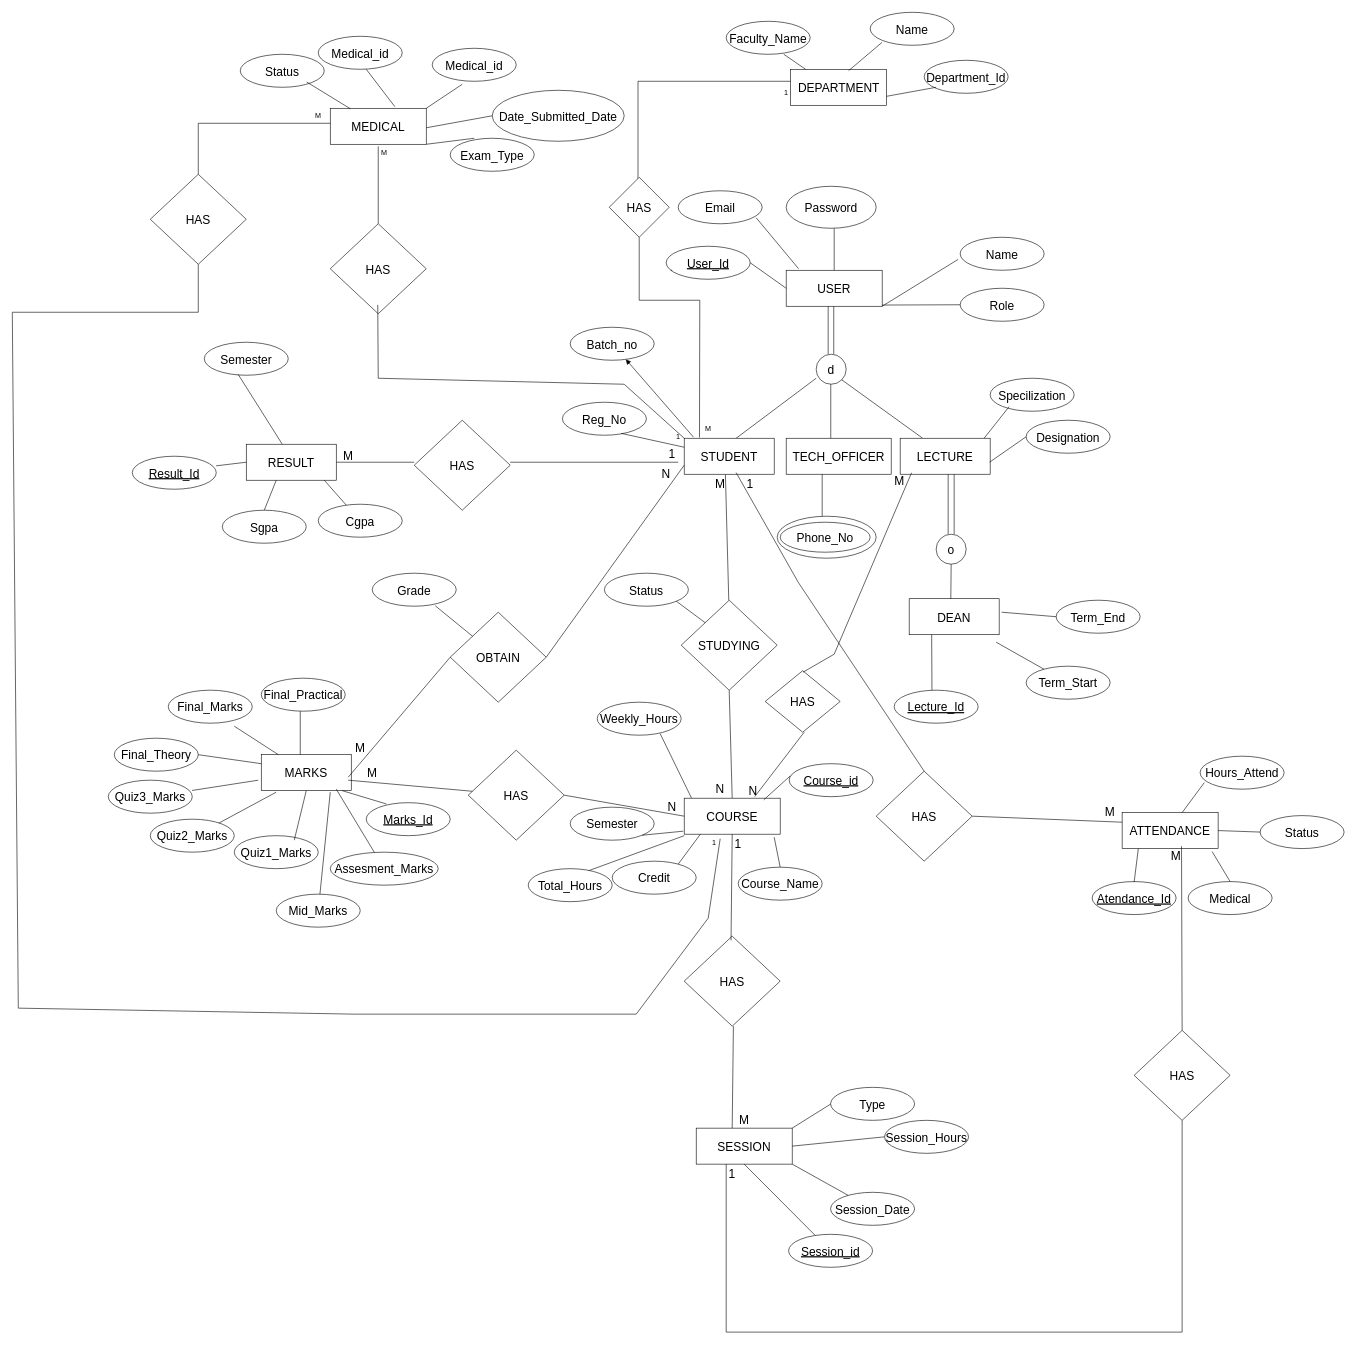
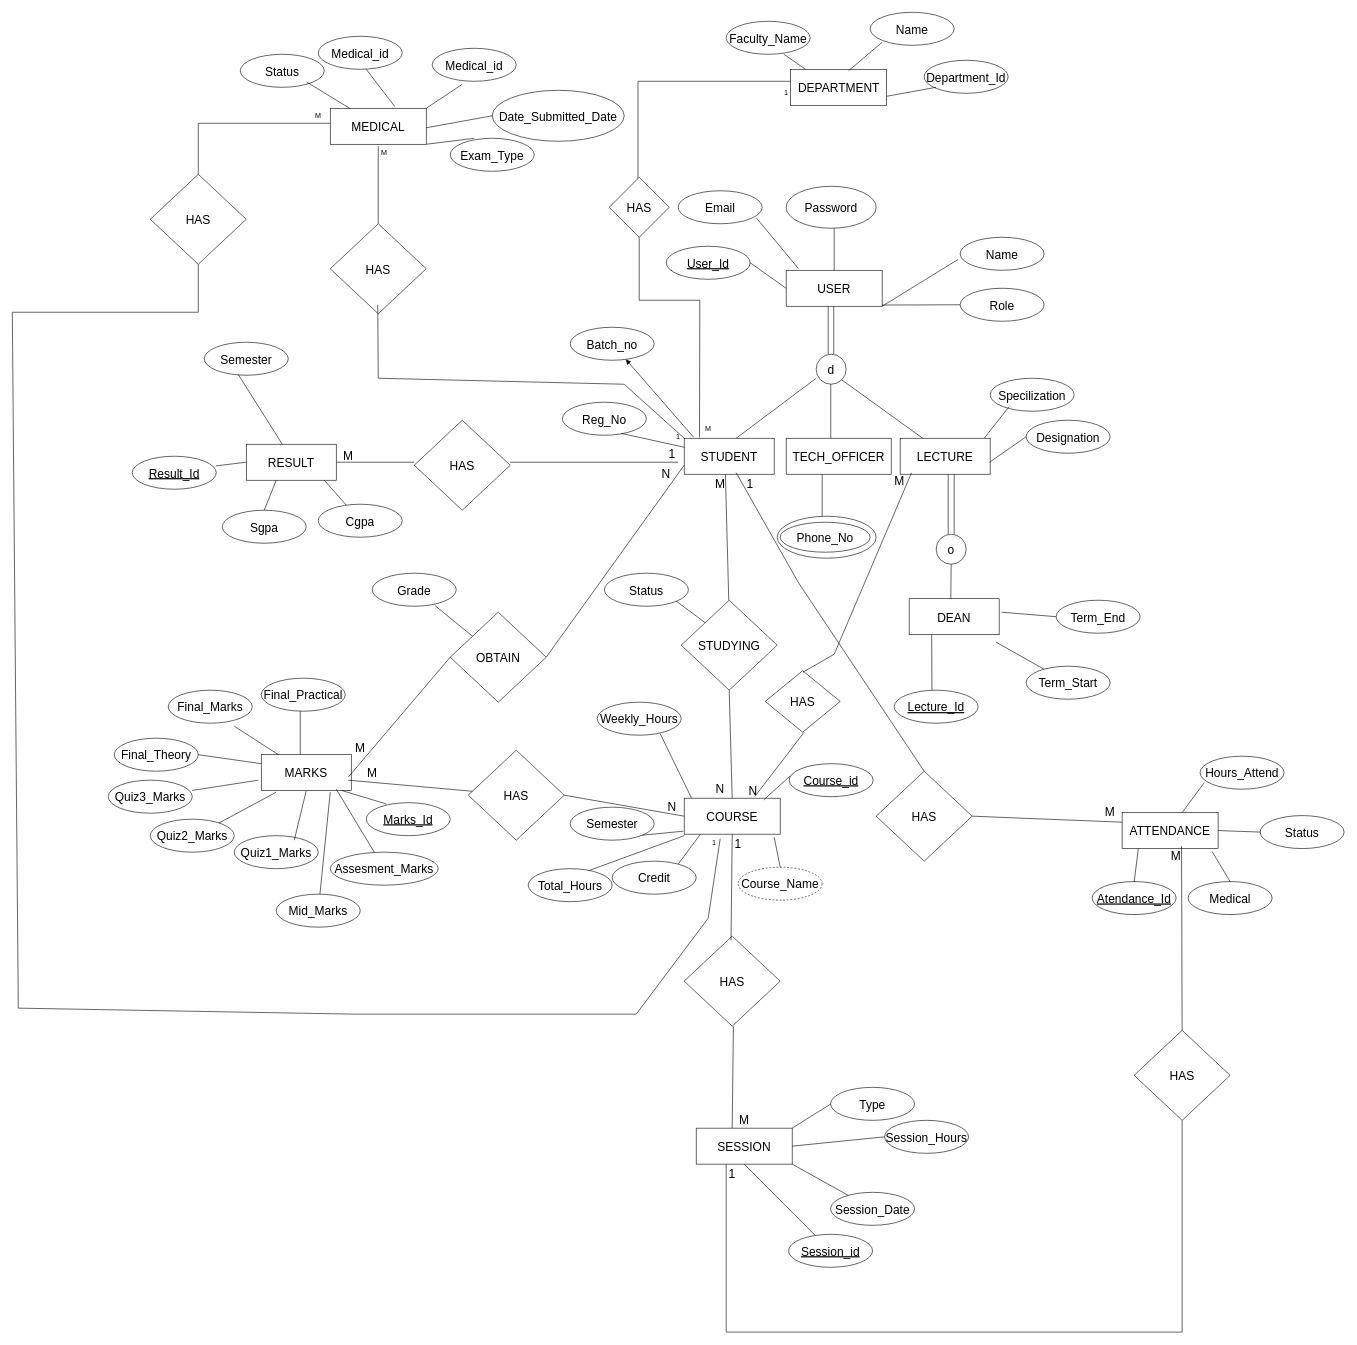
(780, 884) -> (780, 884)
